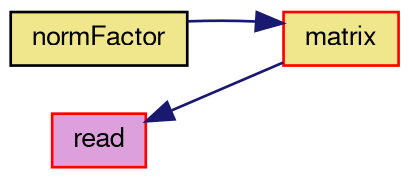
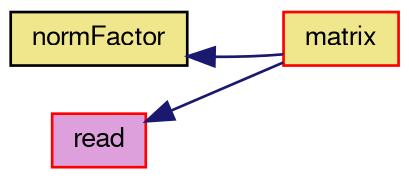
(222, 21) -> (249, 56)
